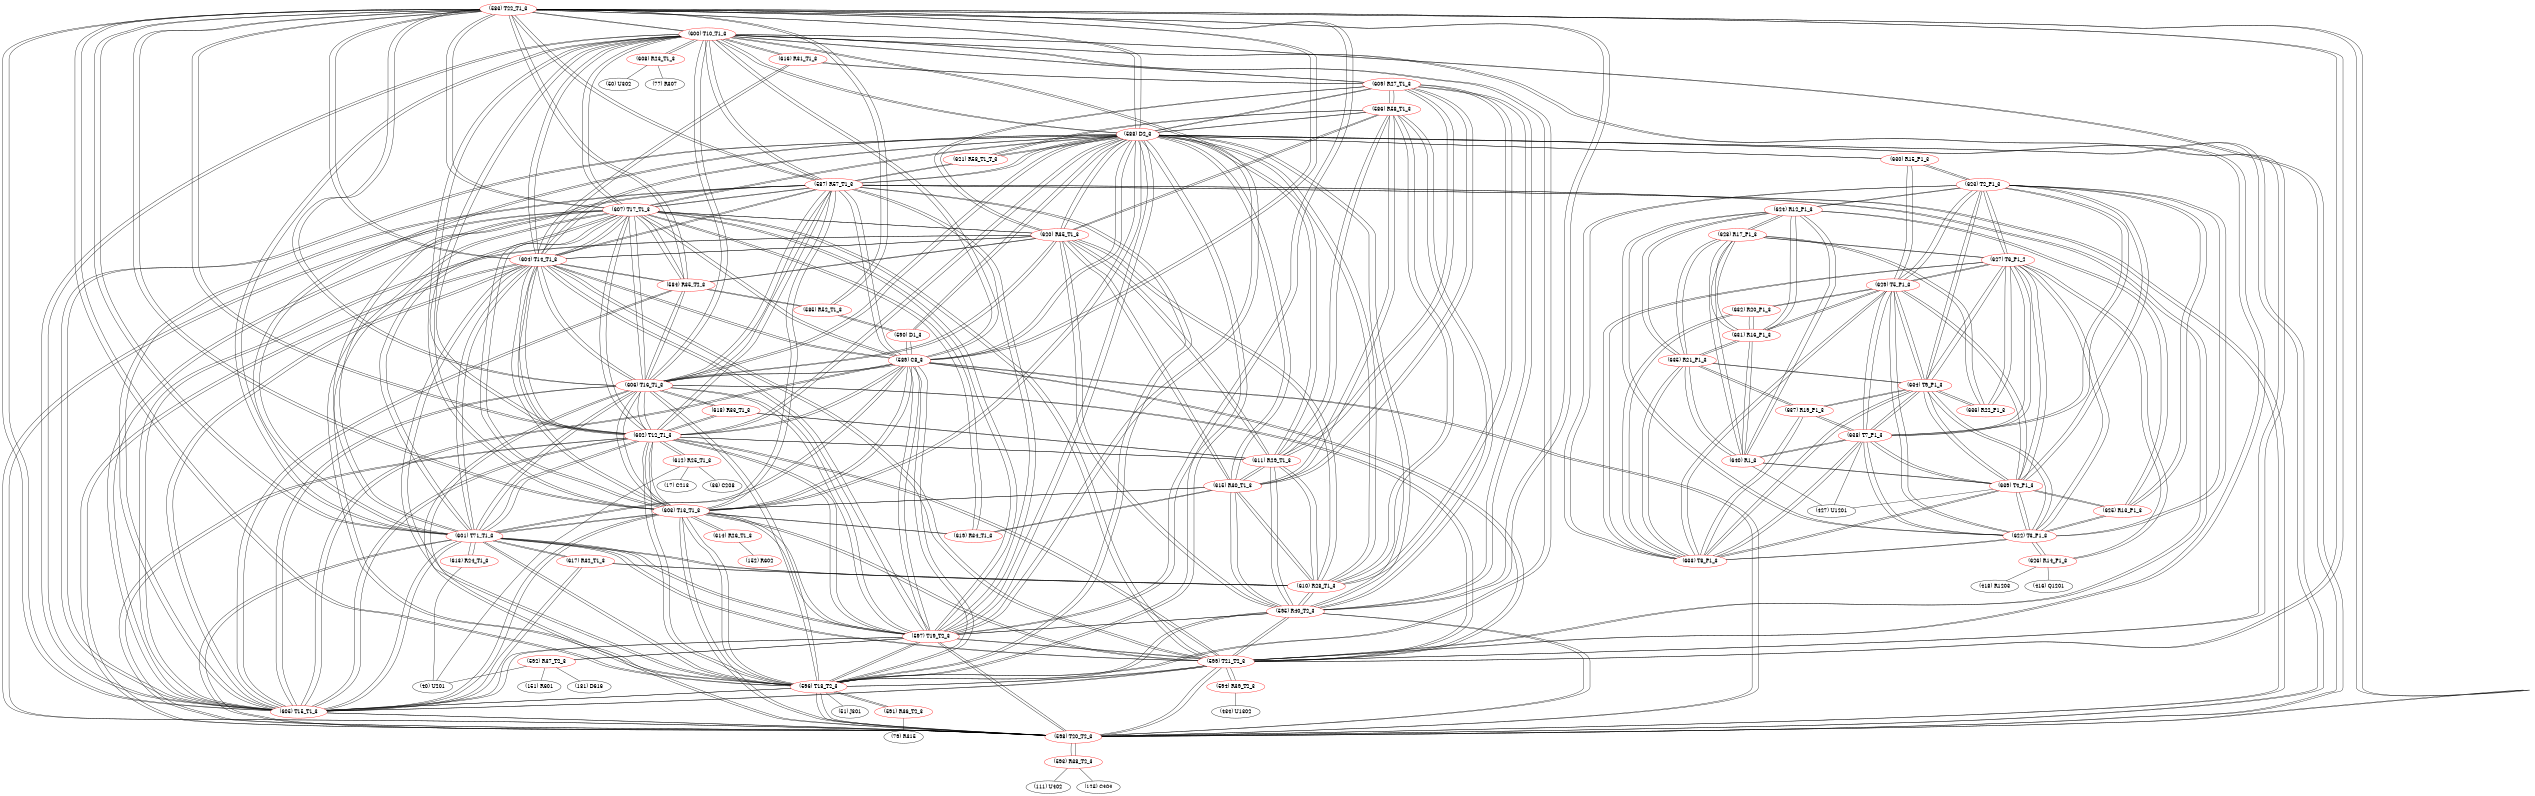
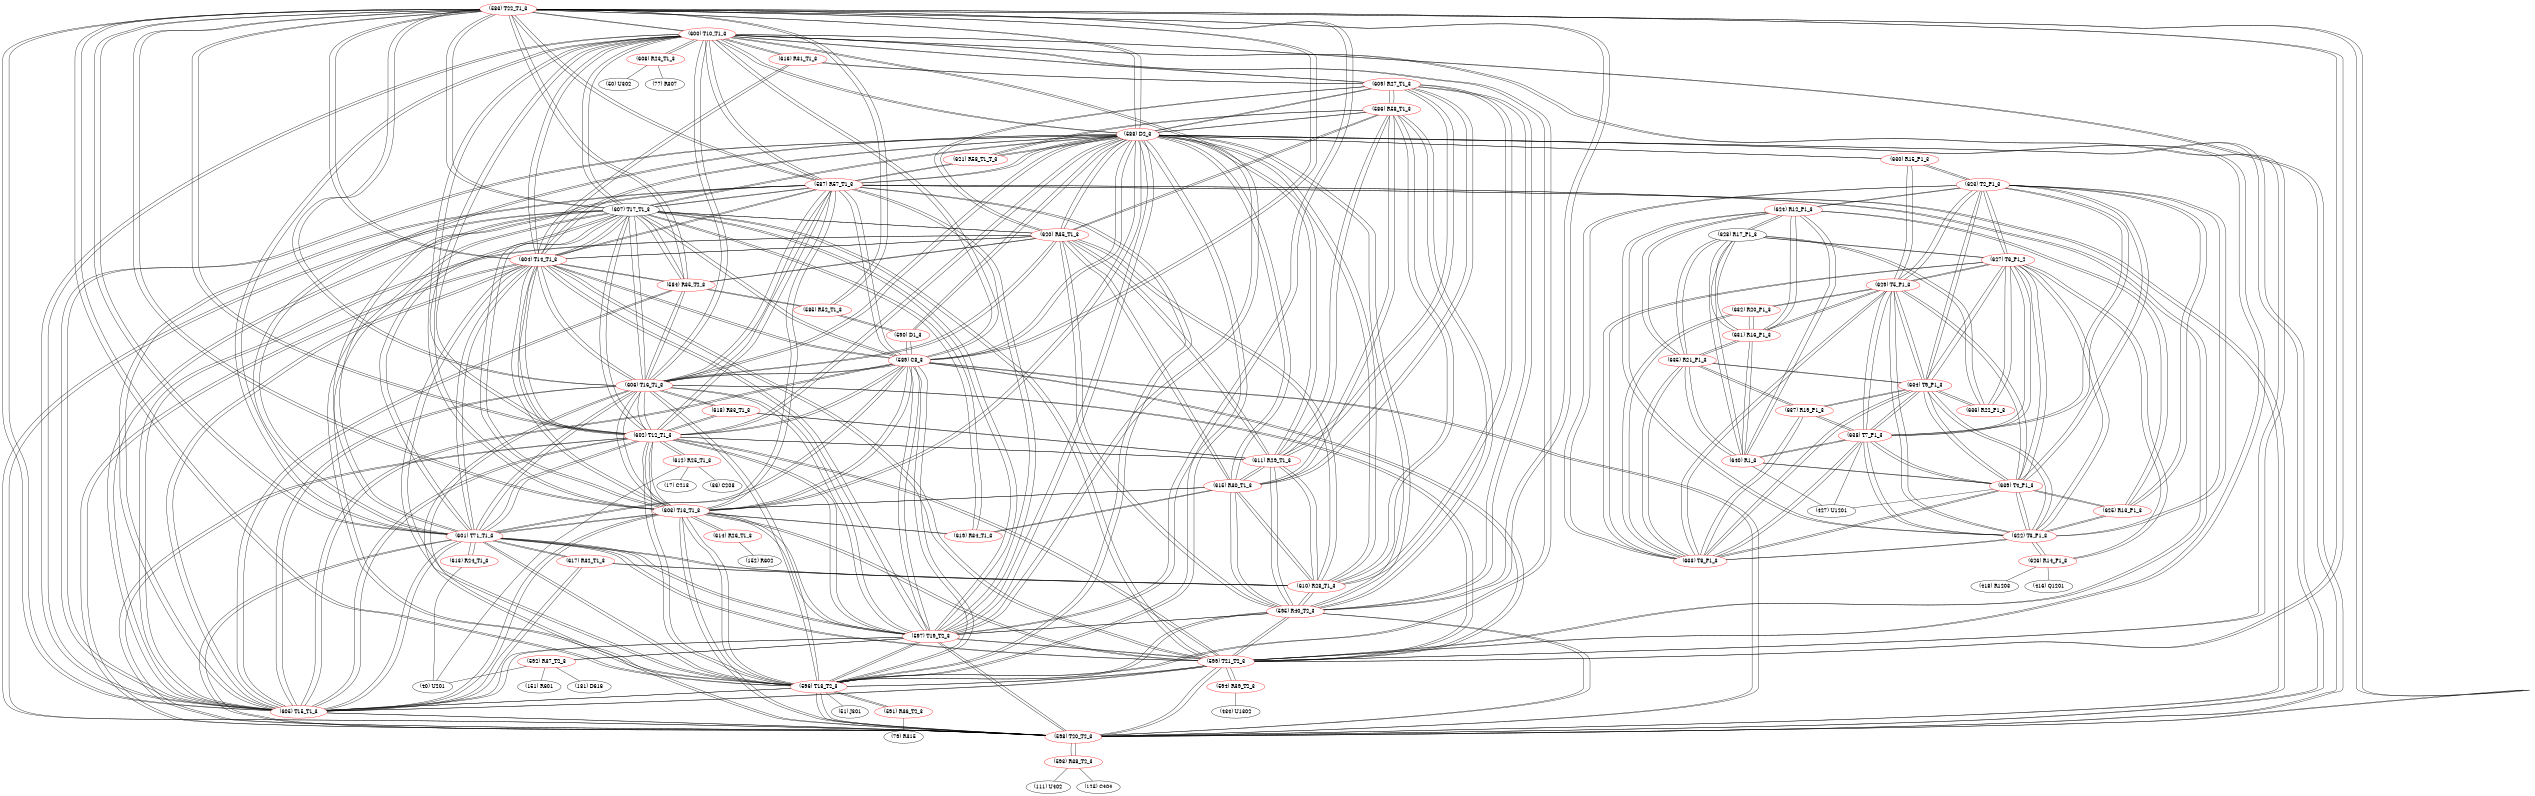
(631, 210) -> (631, 210)
(1737, 235) -> (1737, 235)
(760, 561) -> (760, 561)
